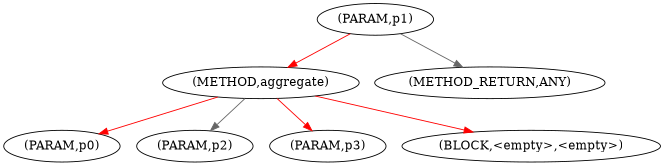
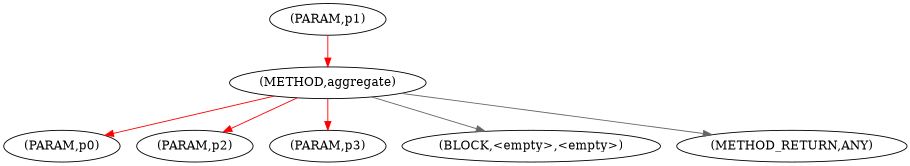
(428, 48) -> (552, 113)
(231, 112) -> (264, 113)
(390, 113) -> (424, 113)
